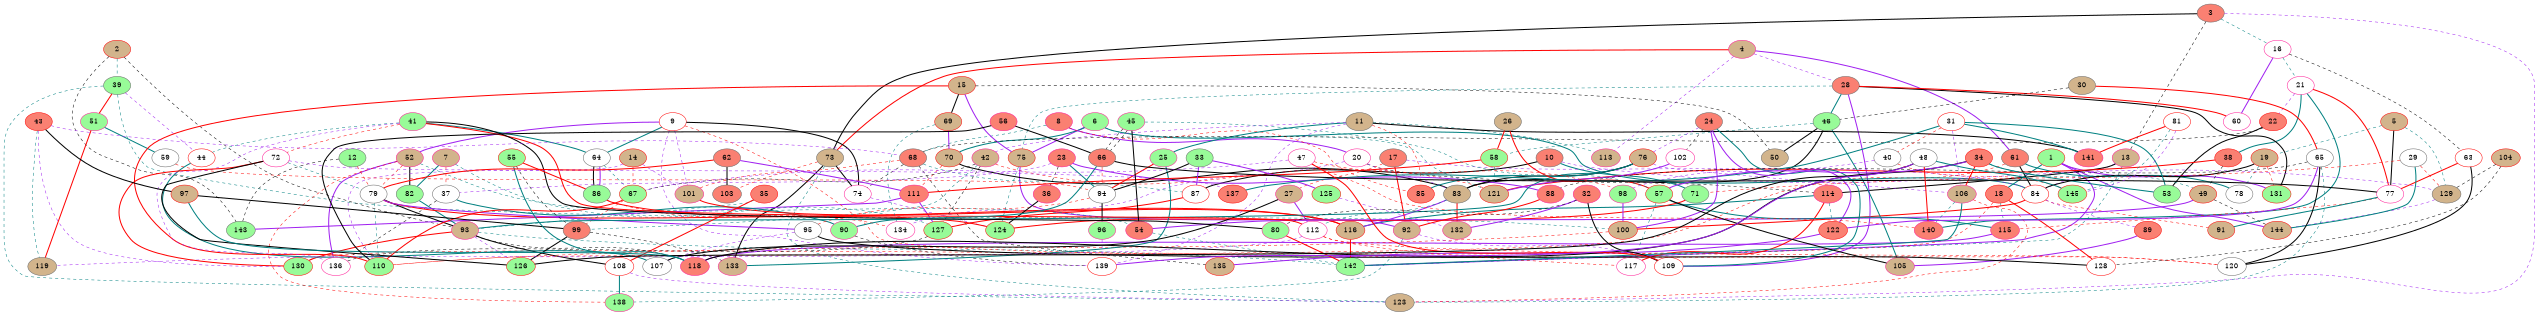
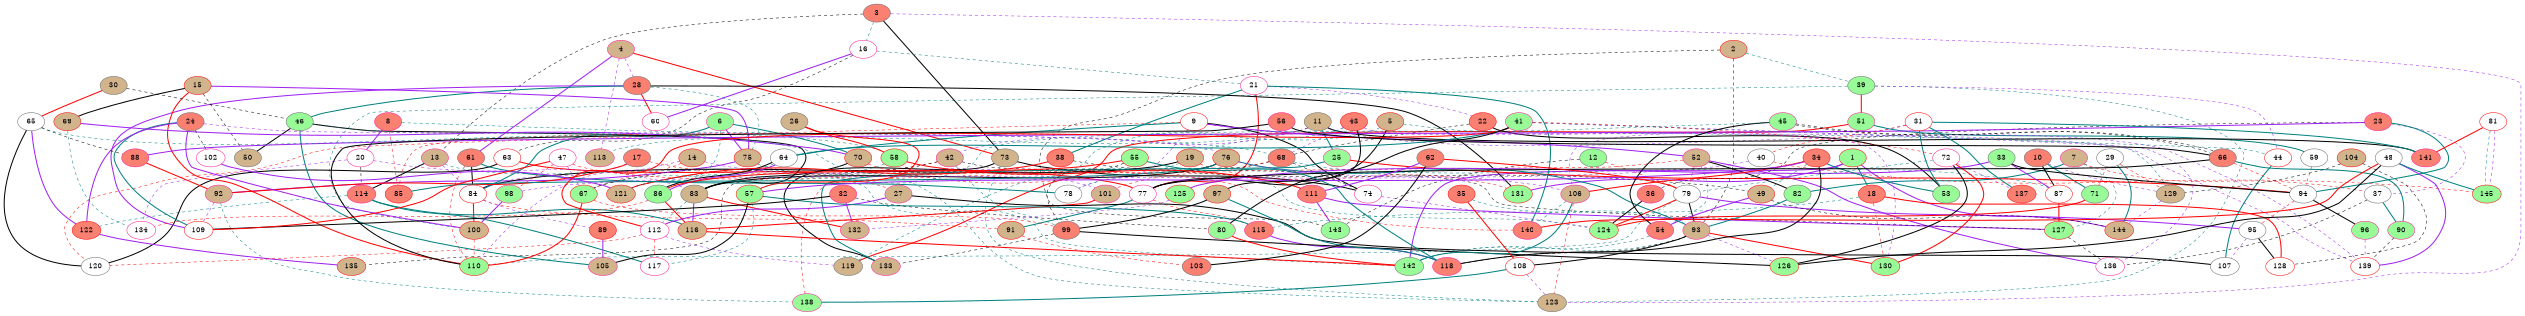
(681, 158) -> (1160, 161)
(778, 174) -> (1130, 259)
(1742, 254) -> (502, 223)
